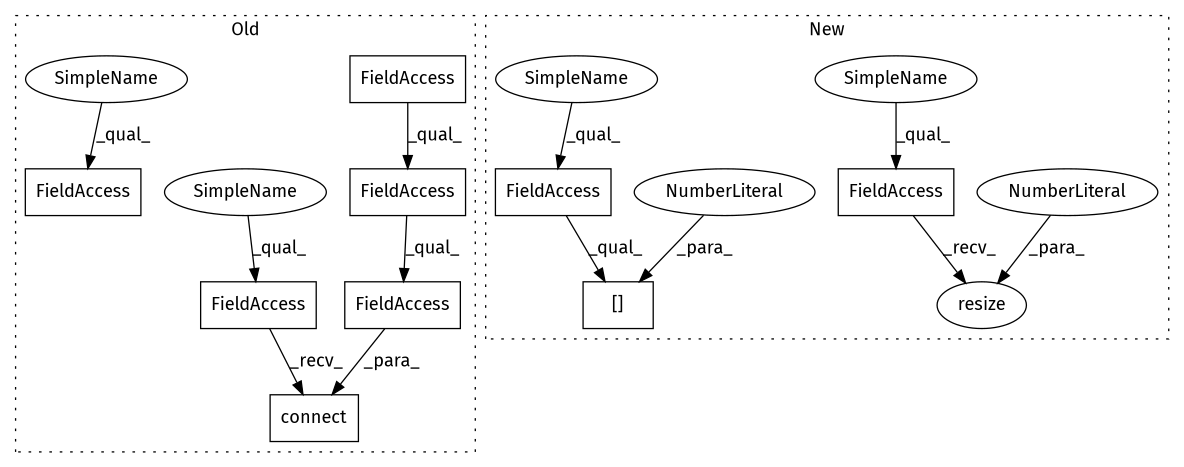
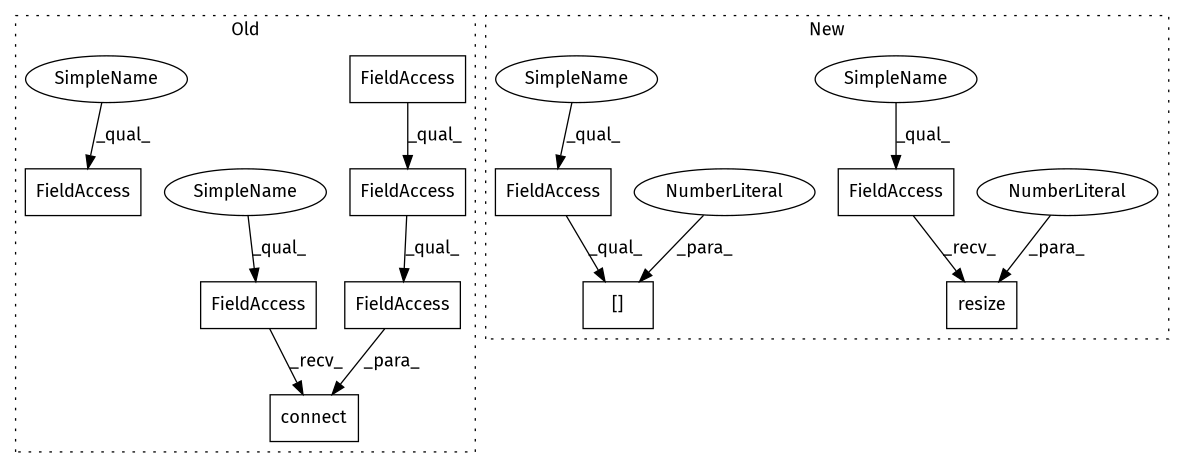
(982, 305) -> (982, 305)
